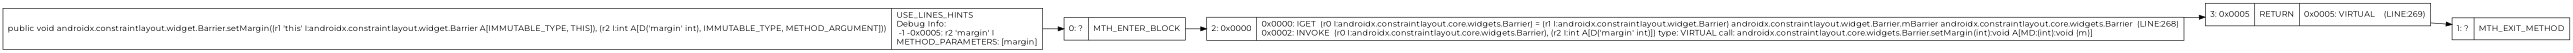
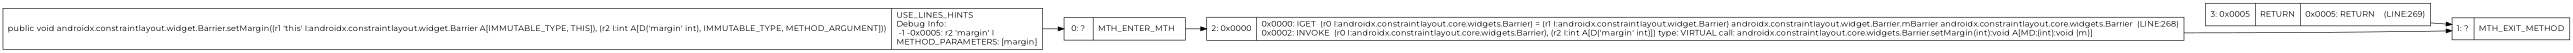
(2365, 14) -> (2365, 14)
(2192, 17) -> (2315, 32)
(1137, 29) -> (1137, 29)
